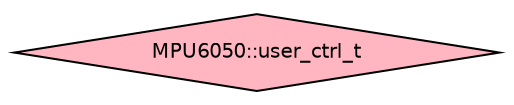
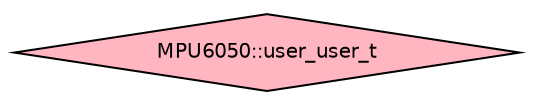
(257, 53) -> (267, 53)
